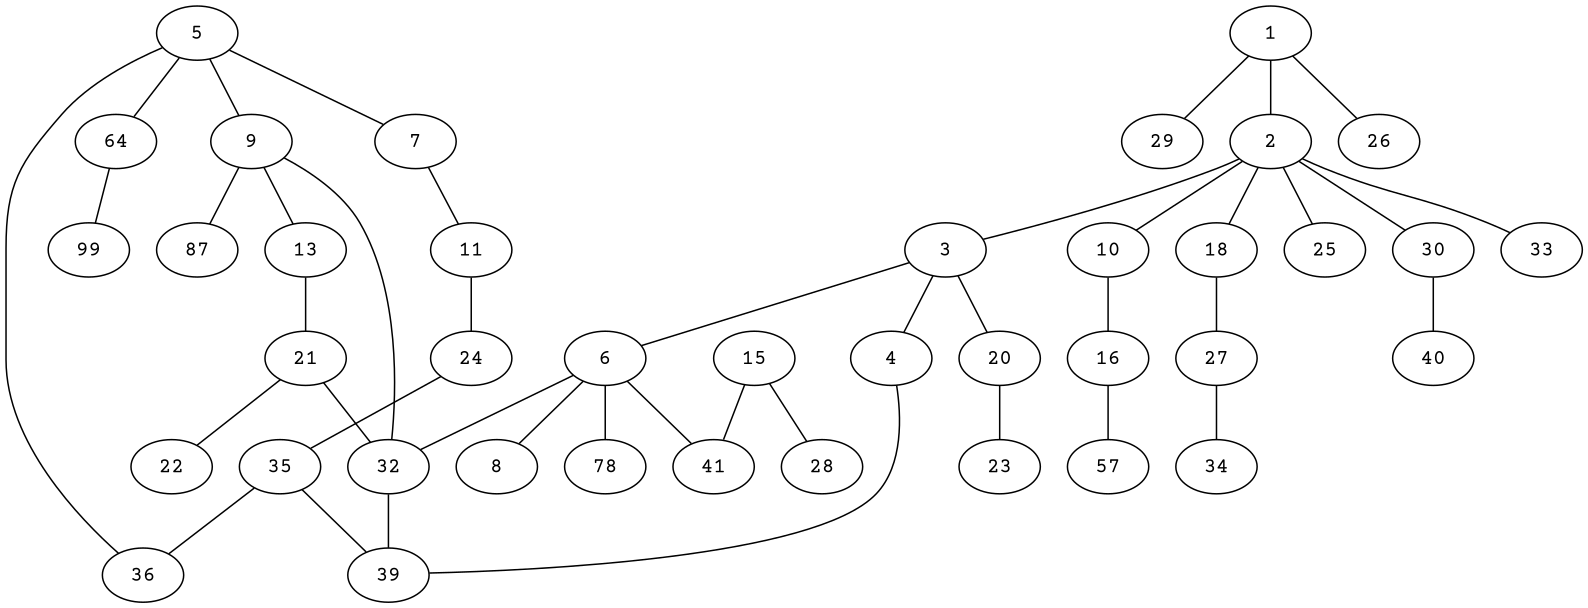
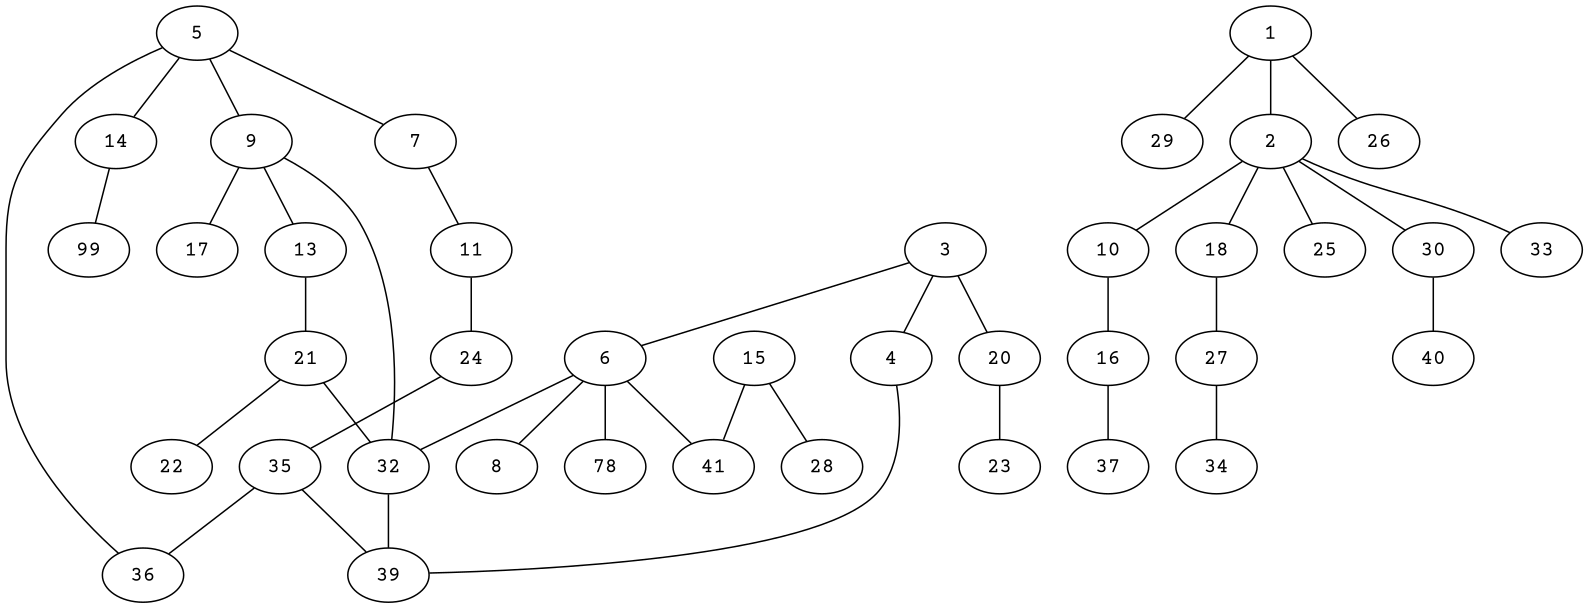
(116, 142) -> (116, 142)
(1113, 204) -> none
(197, 250) -> (197, 250)
(1108, 467) -> (1108, 467)
